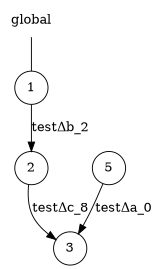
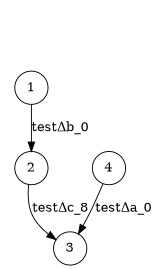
(31, 20) -> none
(60, 128) -> (60, 128)
(109, 168) -> (109, 168)
